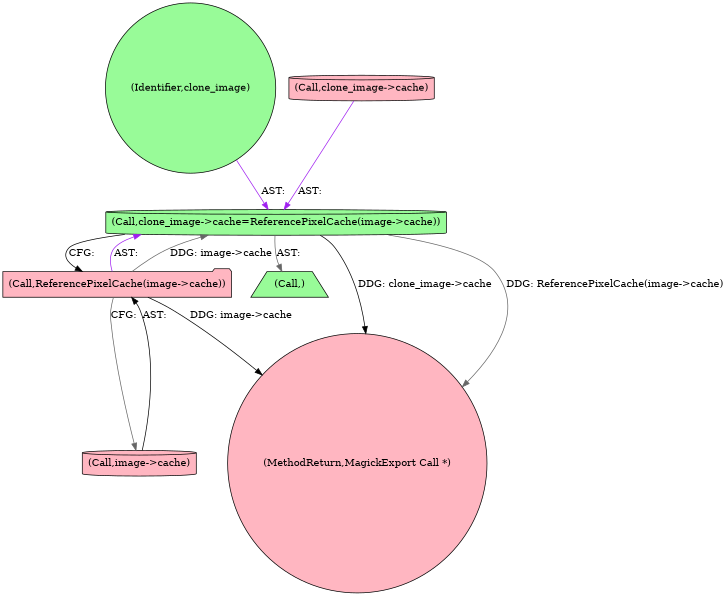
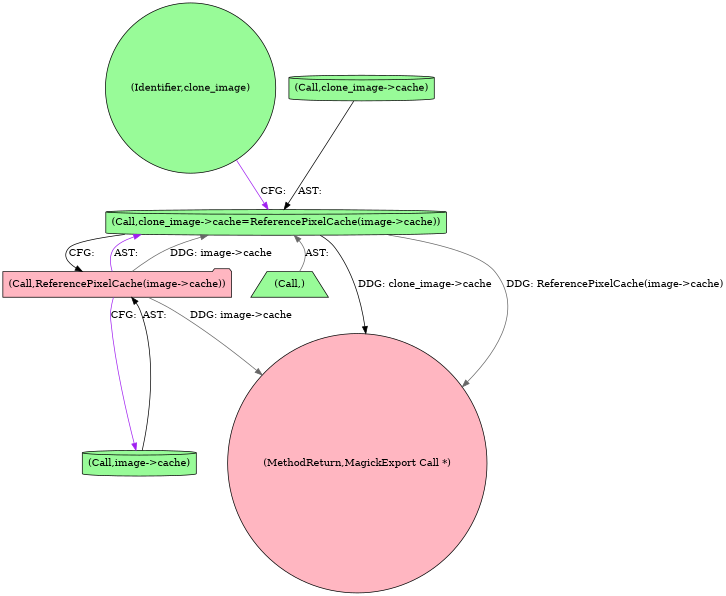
(362, 88) -> (362, 88)
(321, 152) -> (321, 152)
(275, 191) -> (275, 191)
(275, 250) -> (305, 256)
(204, 331) -> (204, 331)
(118, 371) -> (118, 371)
(139, 463) -> (139, 463)
